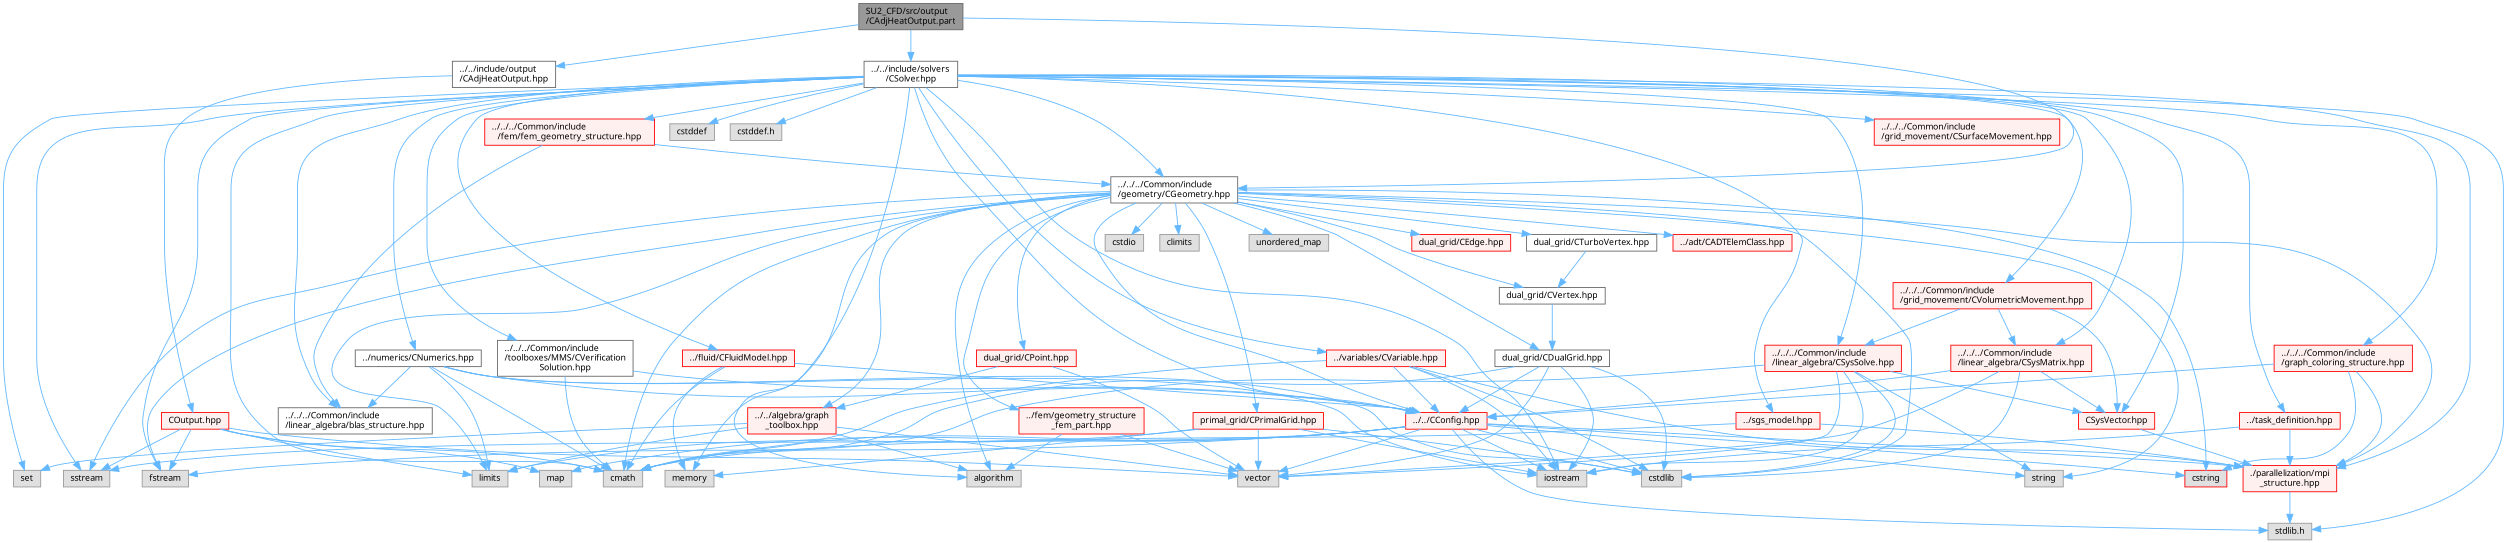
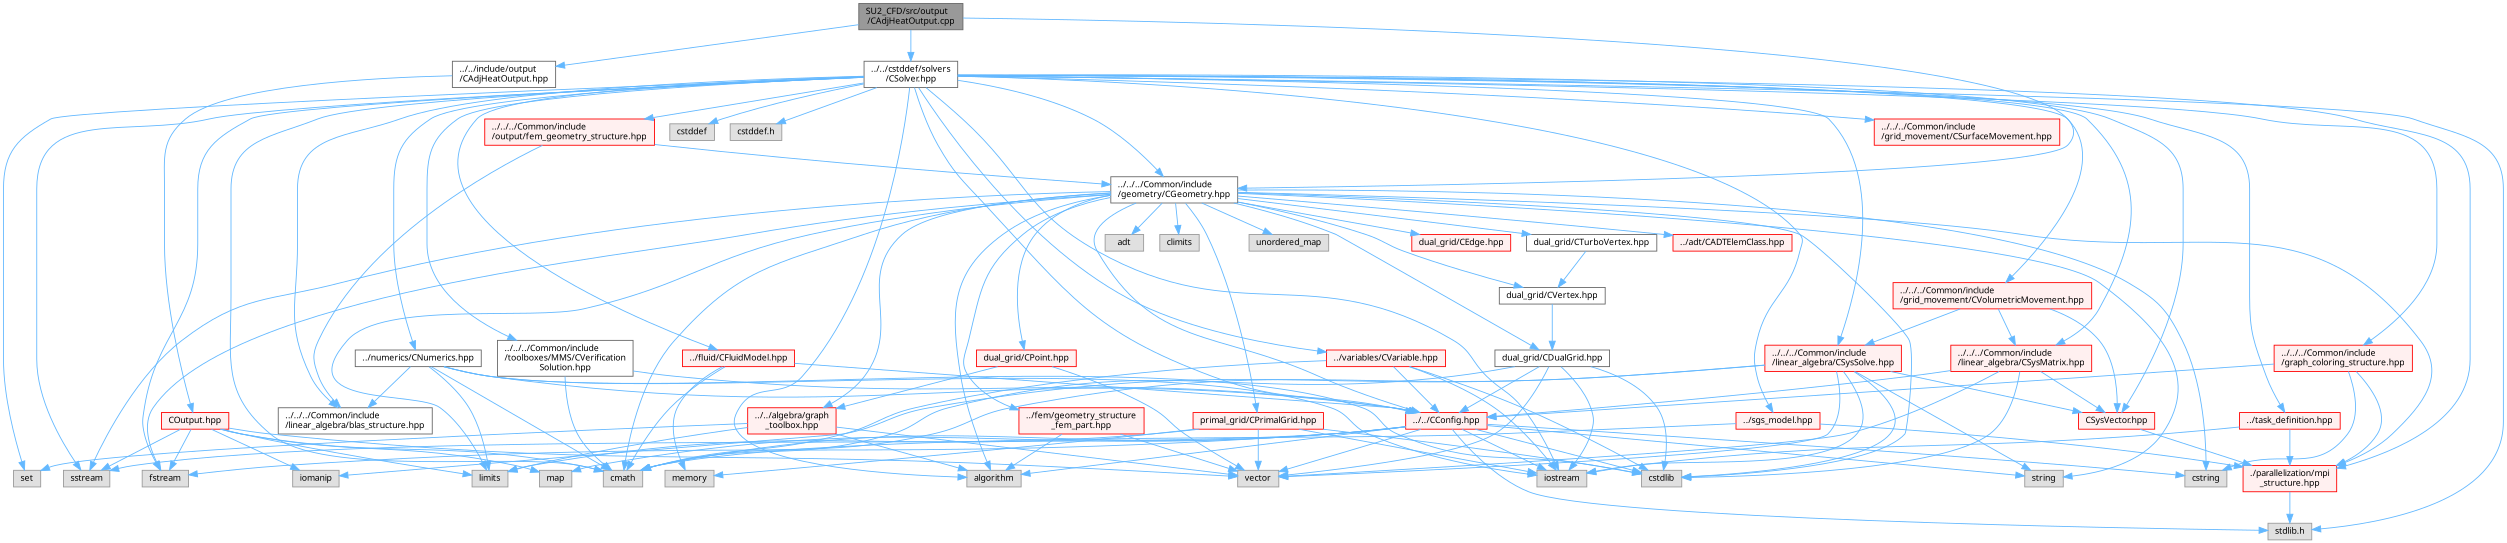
(911, 17) -> (911, 17)
(911, 74) -> (911, 74)
(570, 132) -> (570, 132)
(1124, 243) -> (1124, 243)
(858, 262) -> none
(1635, 418) -> none
(1861, 443) -> (1227, 449)
none -> (316, 479)
(2206, 479) -> (2206, 479)
